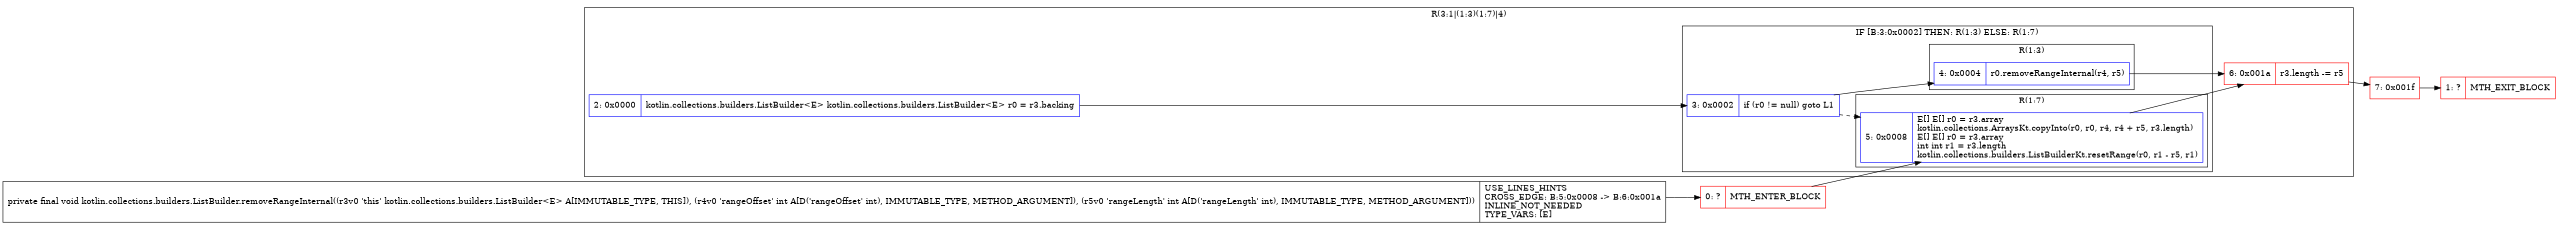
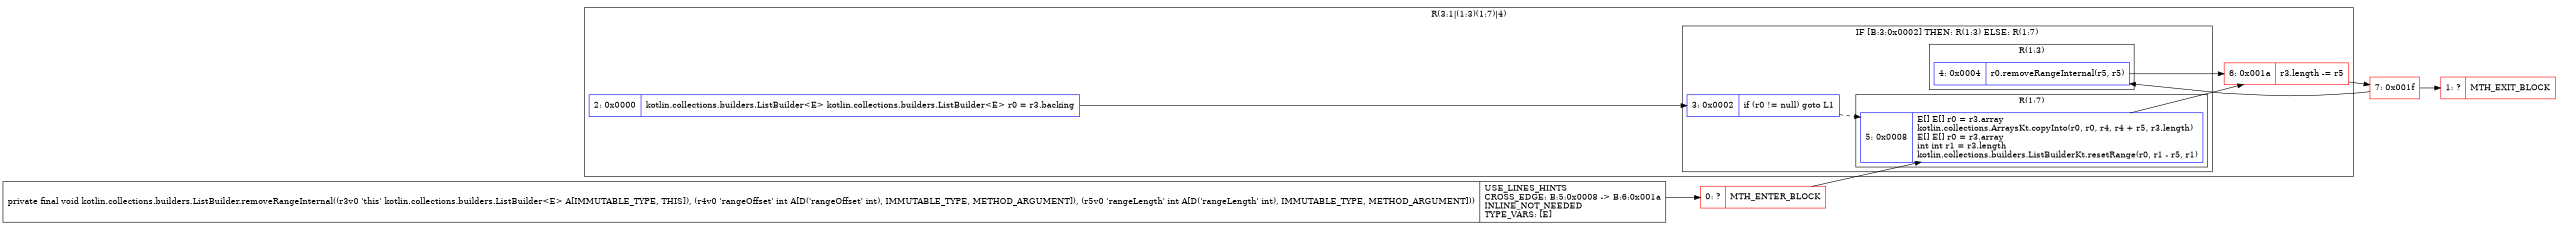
(2058, 73) -> (2058, 73)
(1881, 89) -> (2253, 95)
